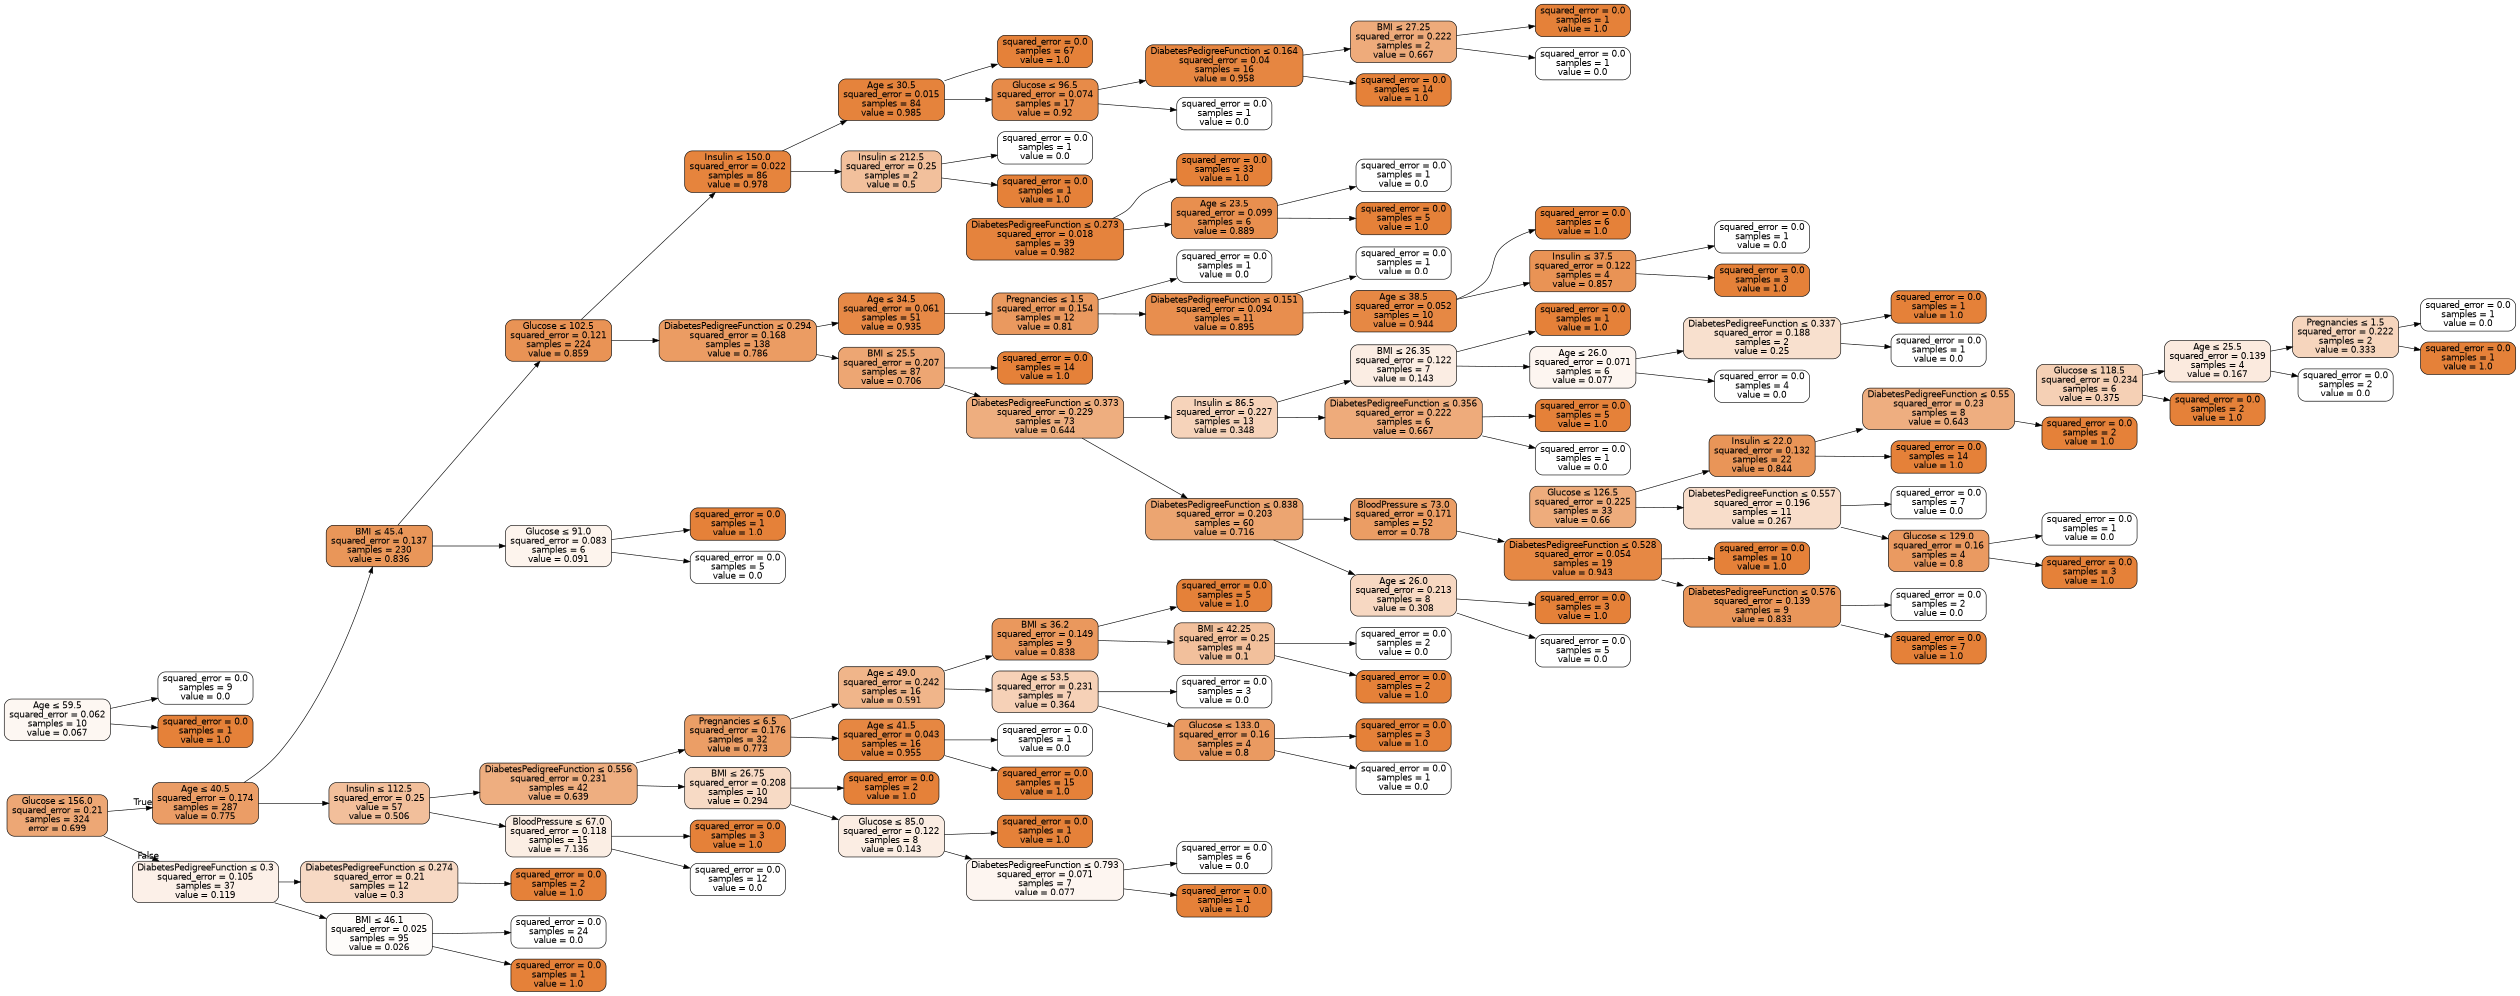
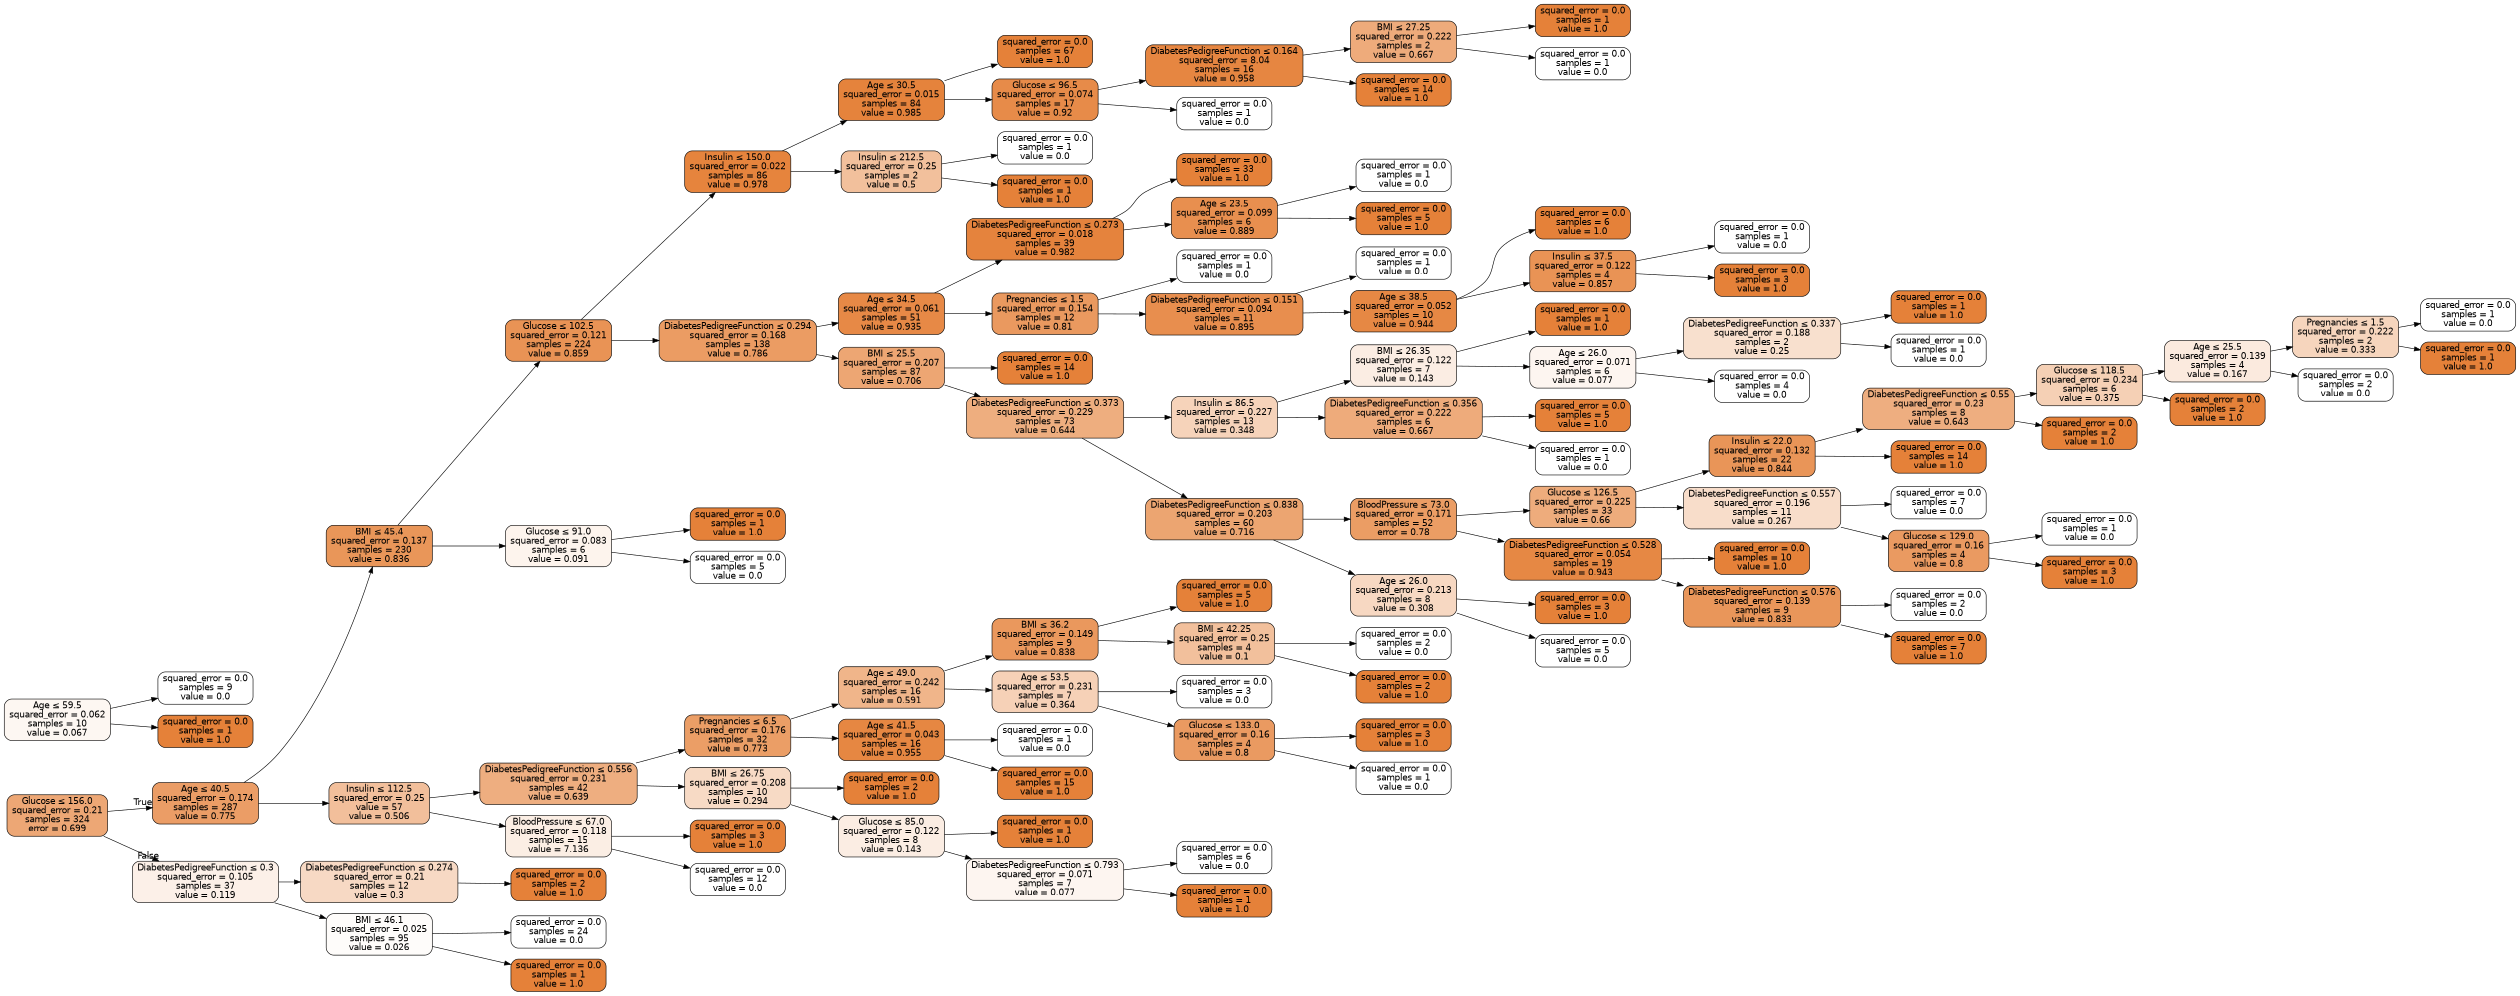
(1224, 61) -> (1224, 61)
none -> (965, 278)
none -> (2022, 396)
none -> (1490, 513)
